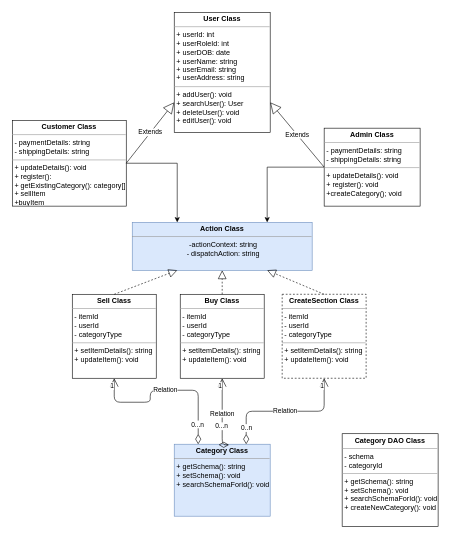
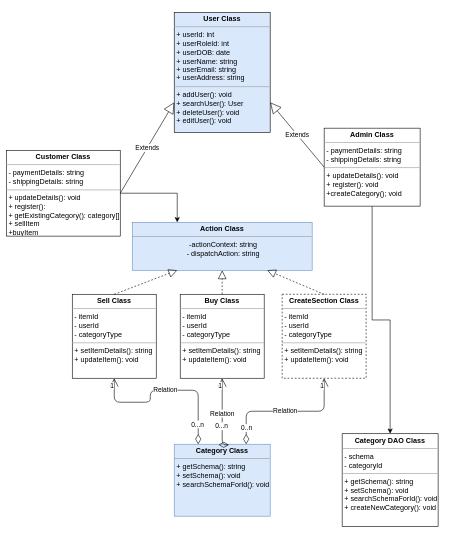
(222, 72) -> (222, 72)
(69, 163) -> (63, 193)
(267, 167) -> (372, 319)
